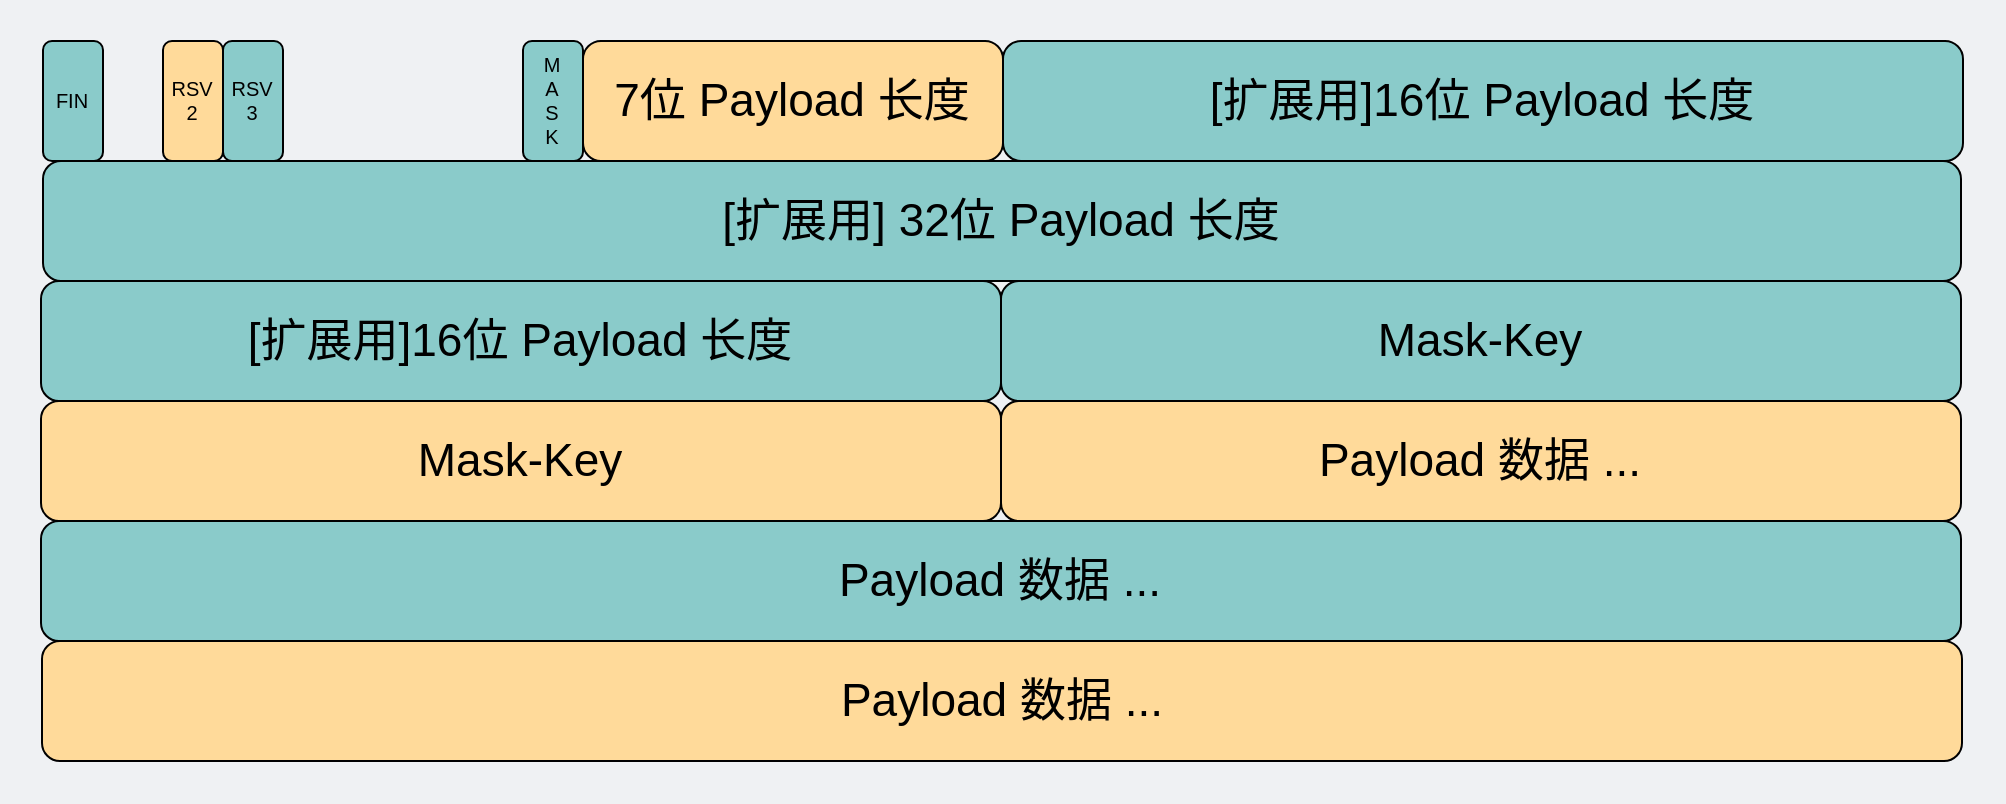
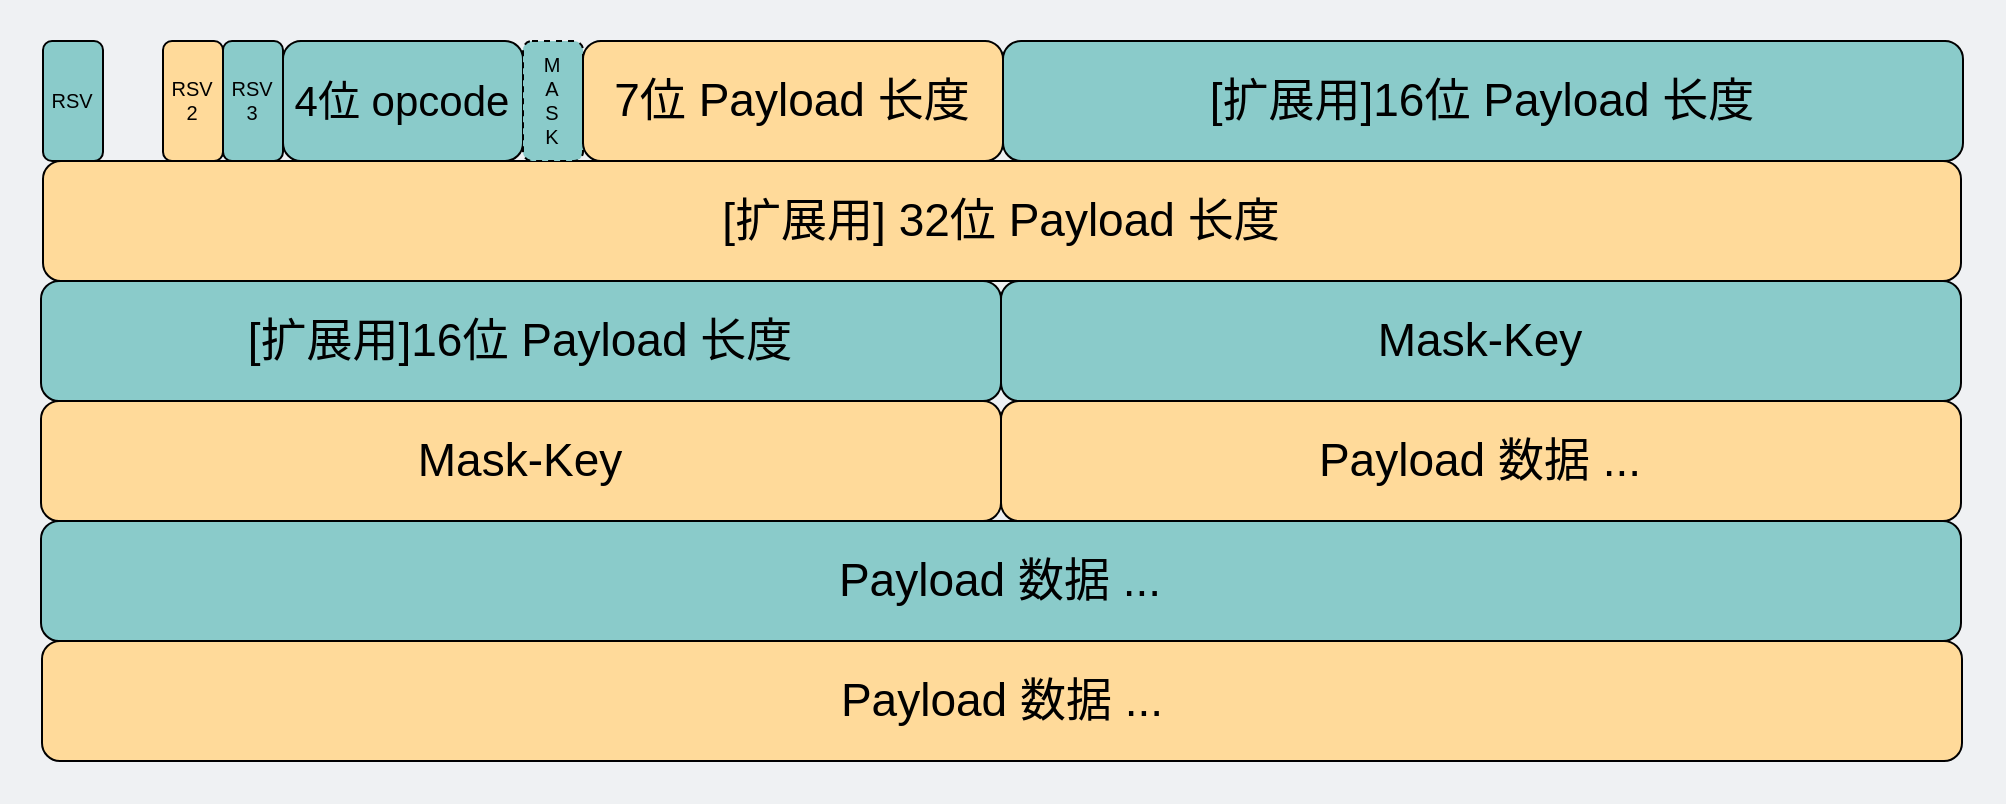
(73, 101) -> (73, 101)
none -> (403, 101)
(553, 101) -> (553, 101)
(1002, 221) -> (1002, 221)
